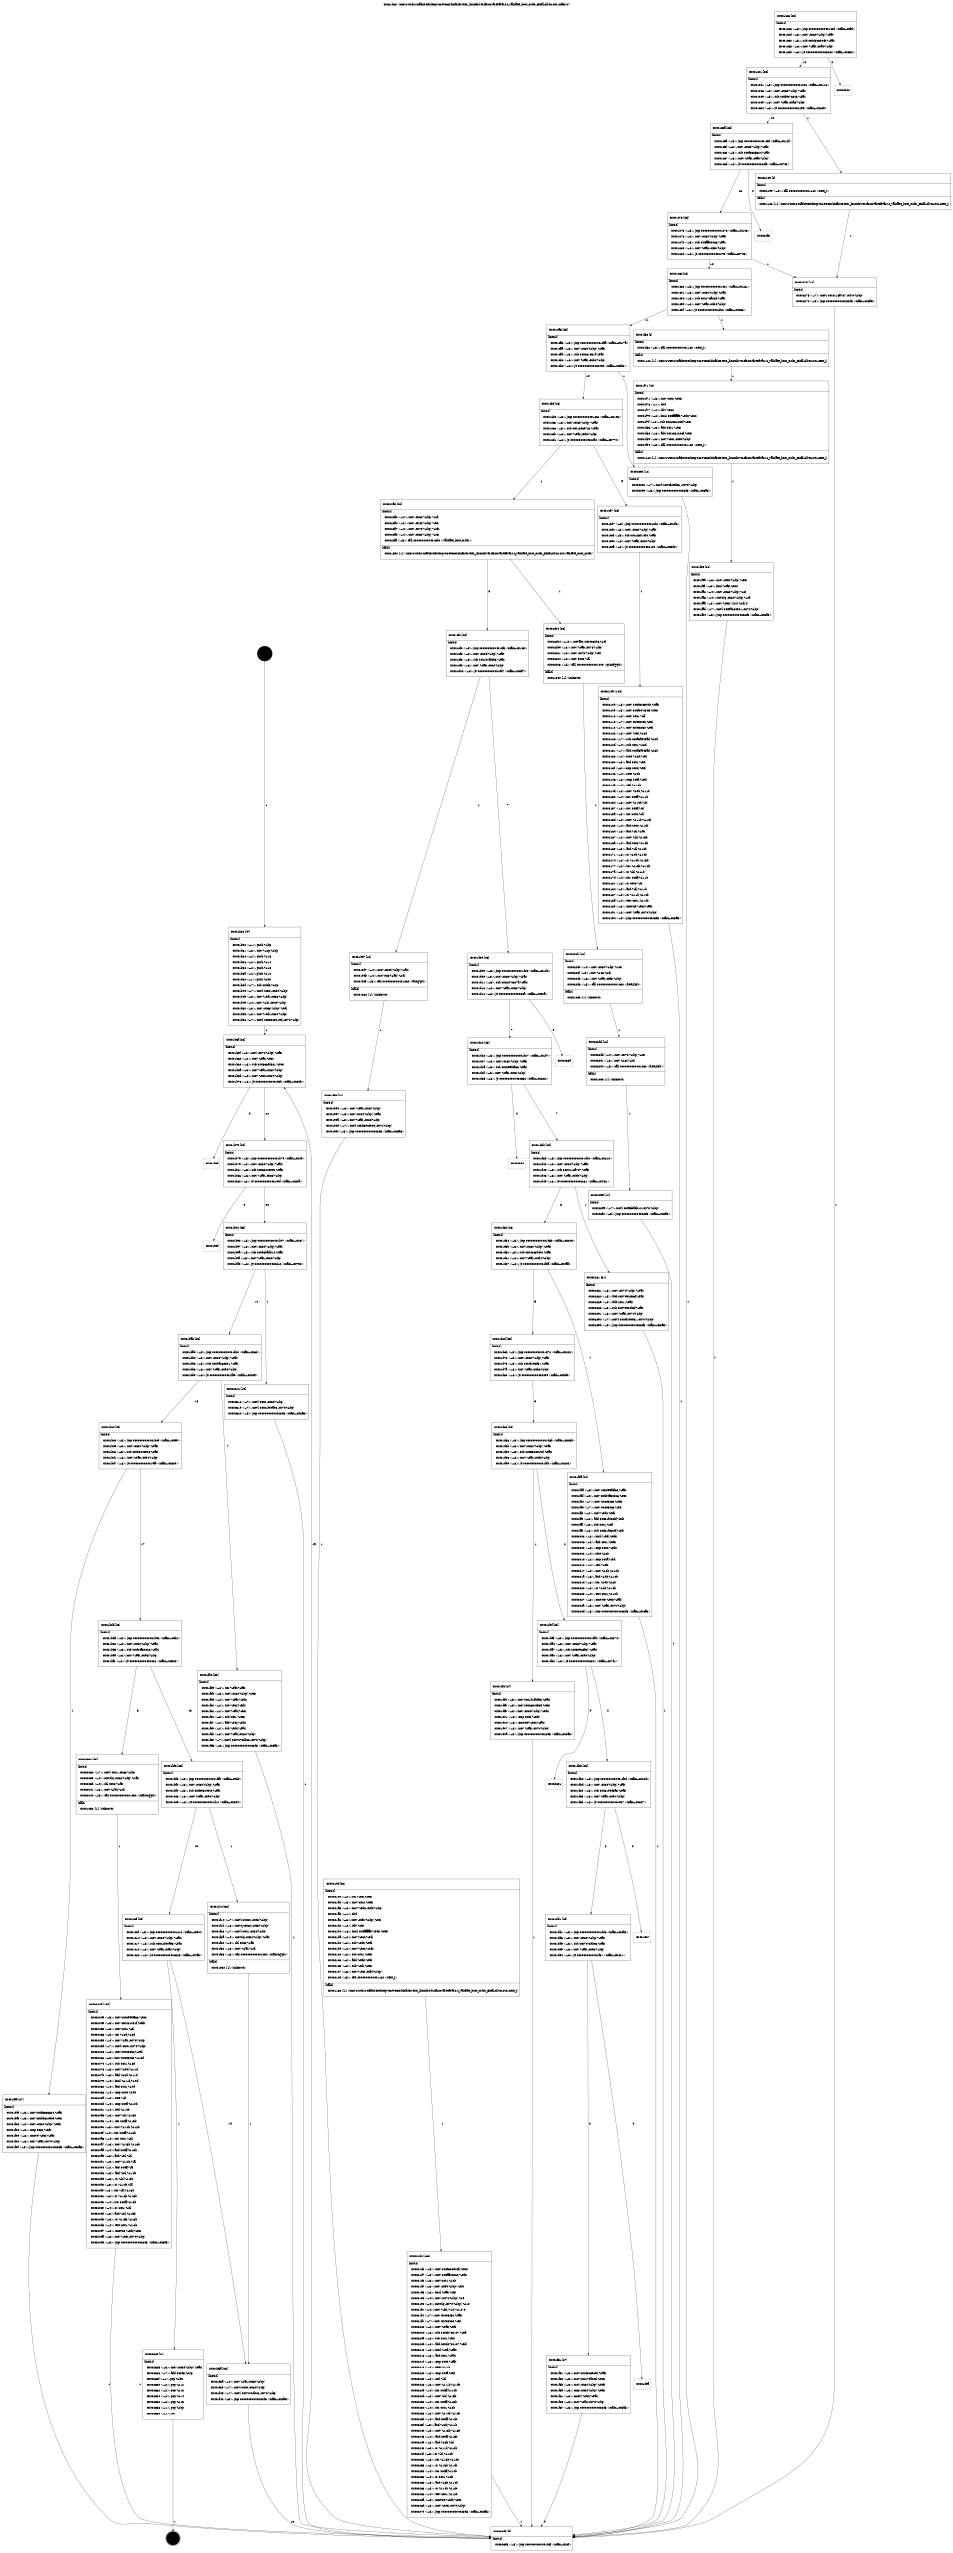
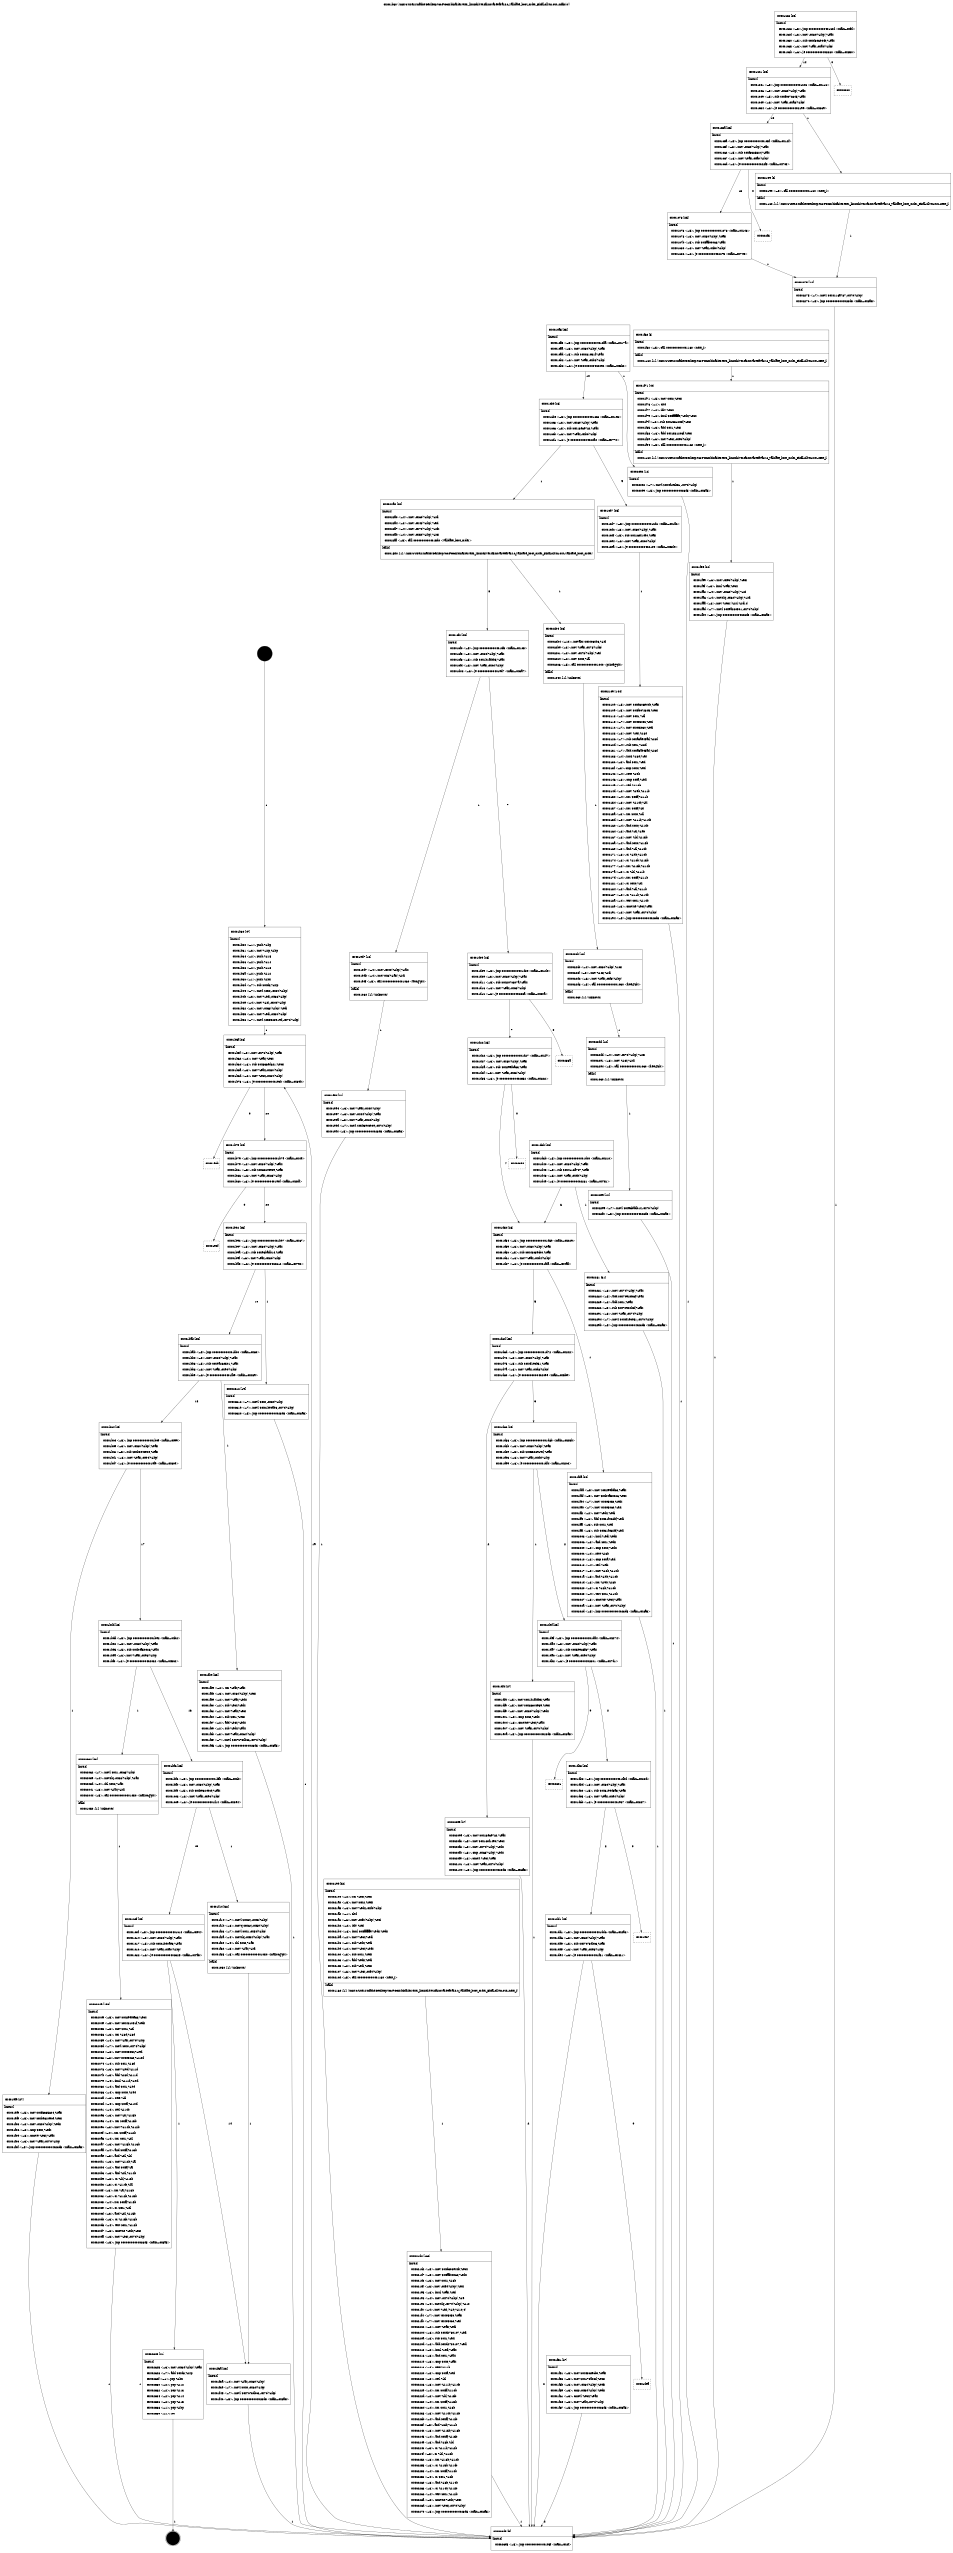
(709, 292) -> none
(540, 1112) -> (500, 1154)
(137, 1711) -> (137, 1711)
none -> (487, 1847)
(588, 2157) -> (543, 2241)
(292, 2522) -> (292, 2522)
